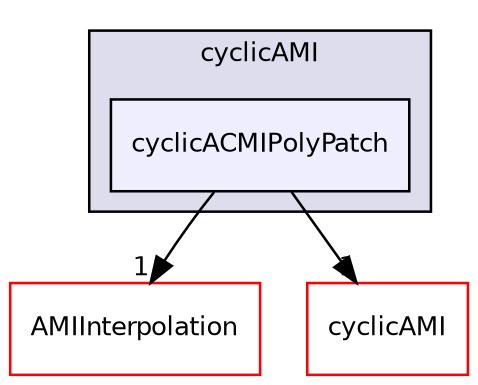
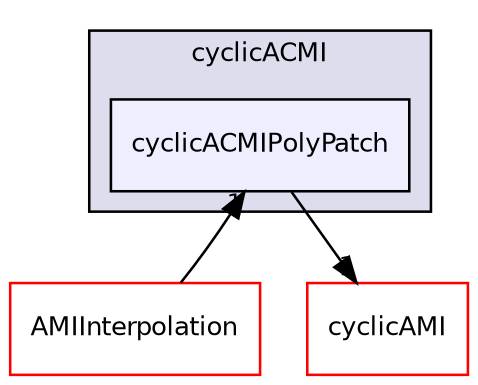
(260, 55) -> (260, 55)
(187, 228) -> (206, 249)
